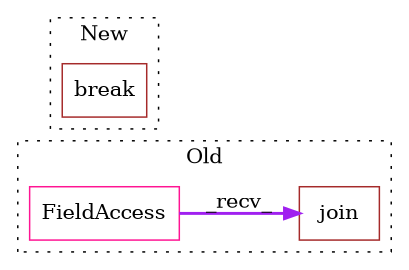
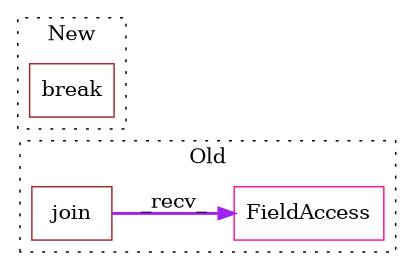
(232, 213) -> (165, 213)
